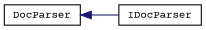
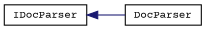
(105, 15) -> (112, 15)
